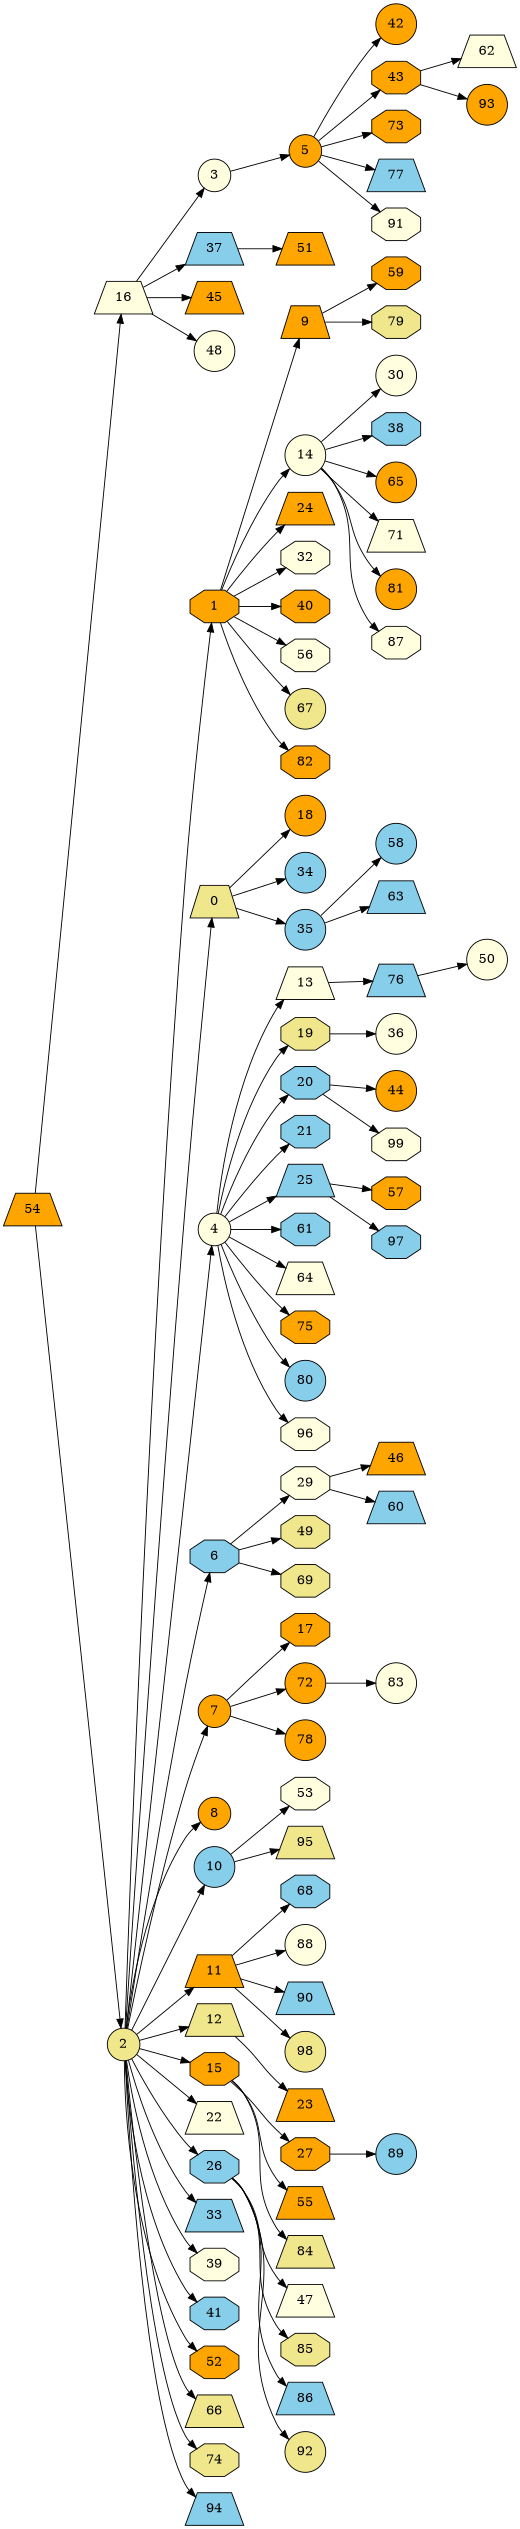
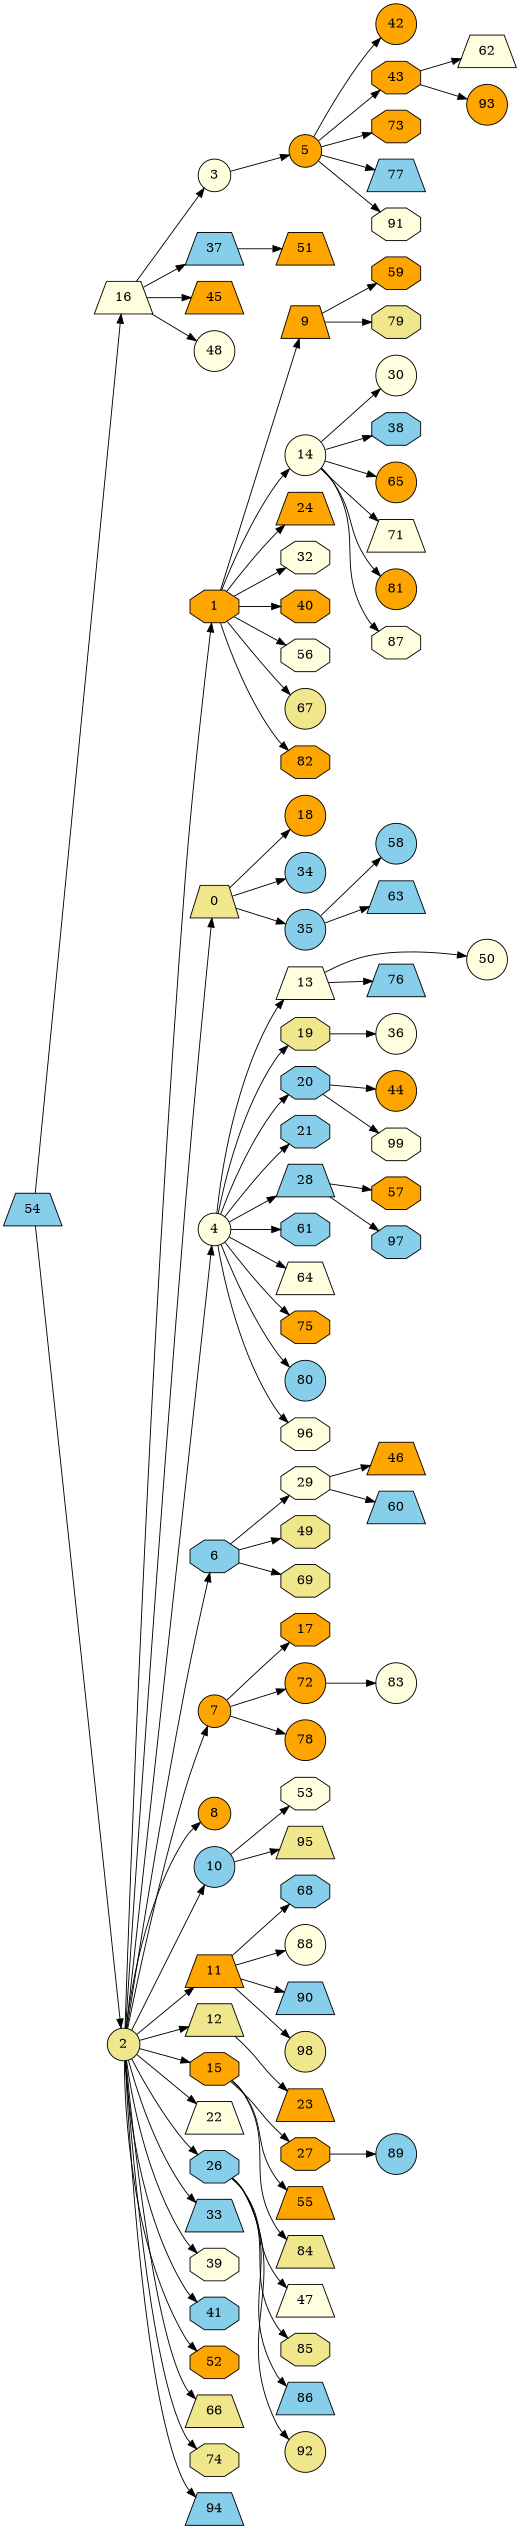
(438, 971) -> (389, 953)
(305, 1181) -> (305, 1181)
(33, 1210) -> (33, 1210)
